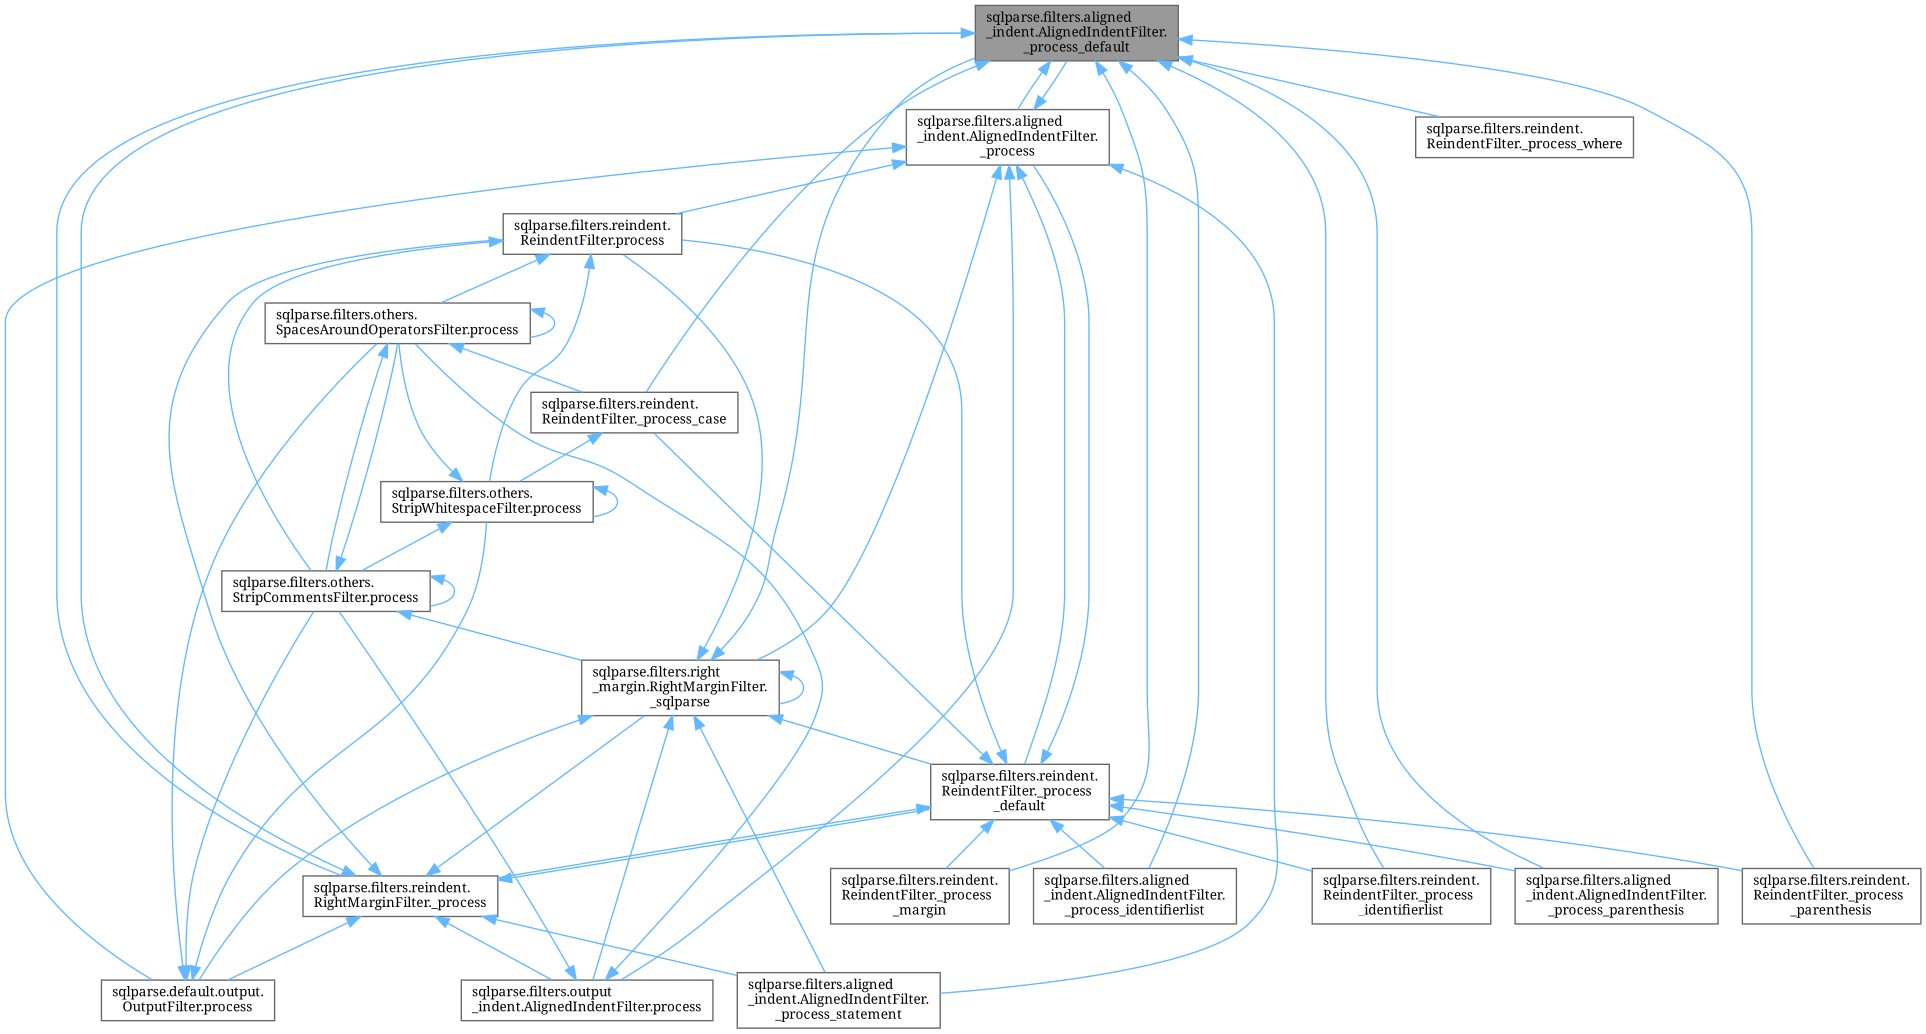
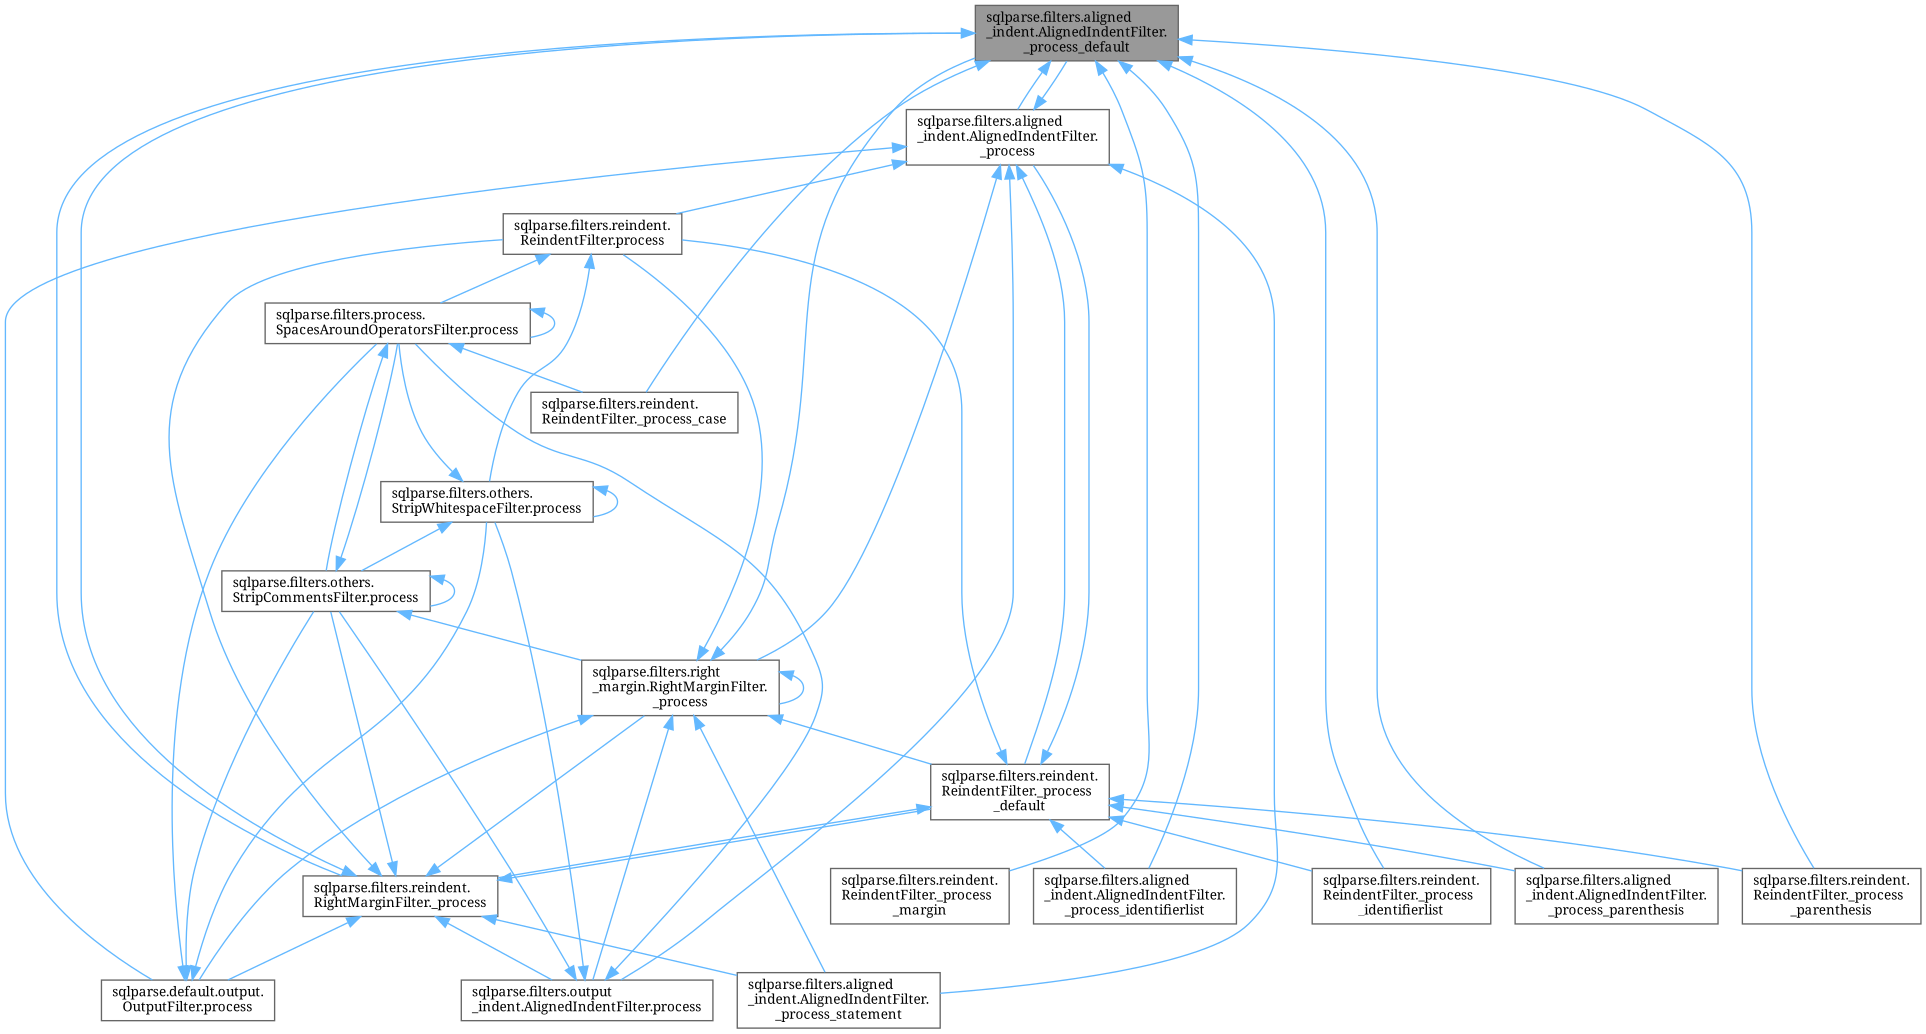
(1525, 137) -> none
(242, 323) -> (365, 750)
(398, 323) -> (398, 323)
(555, 461) -> (549, 742)
(818, 594) -> none
(680, 688) -> (680, 688)
(965, 849) -> none
